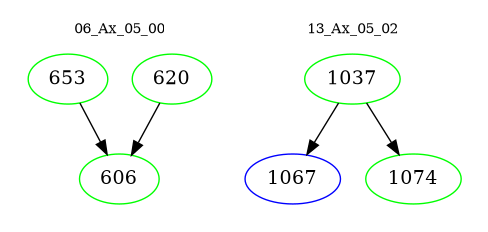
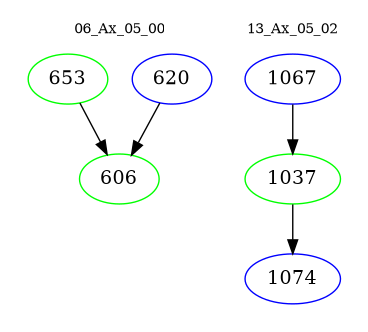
(172, 79) -> (172, 79)
(326, 123) -> (293, 122)
(413, 179) -> (293, 279)
